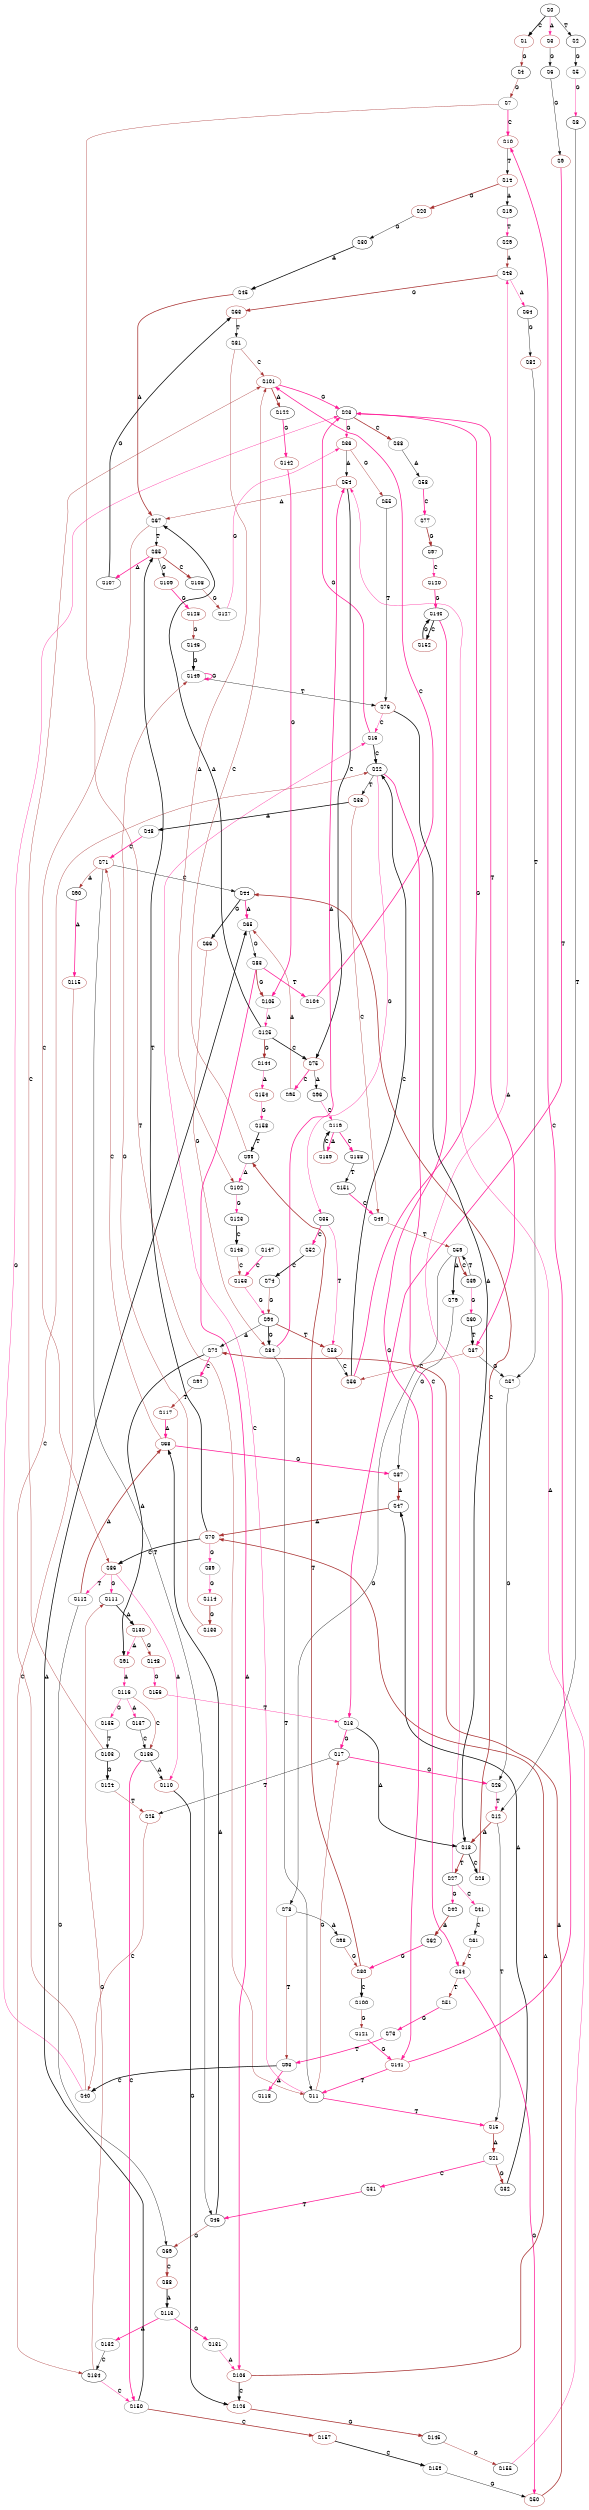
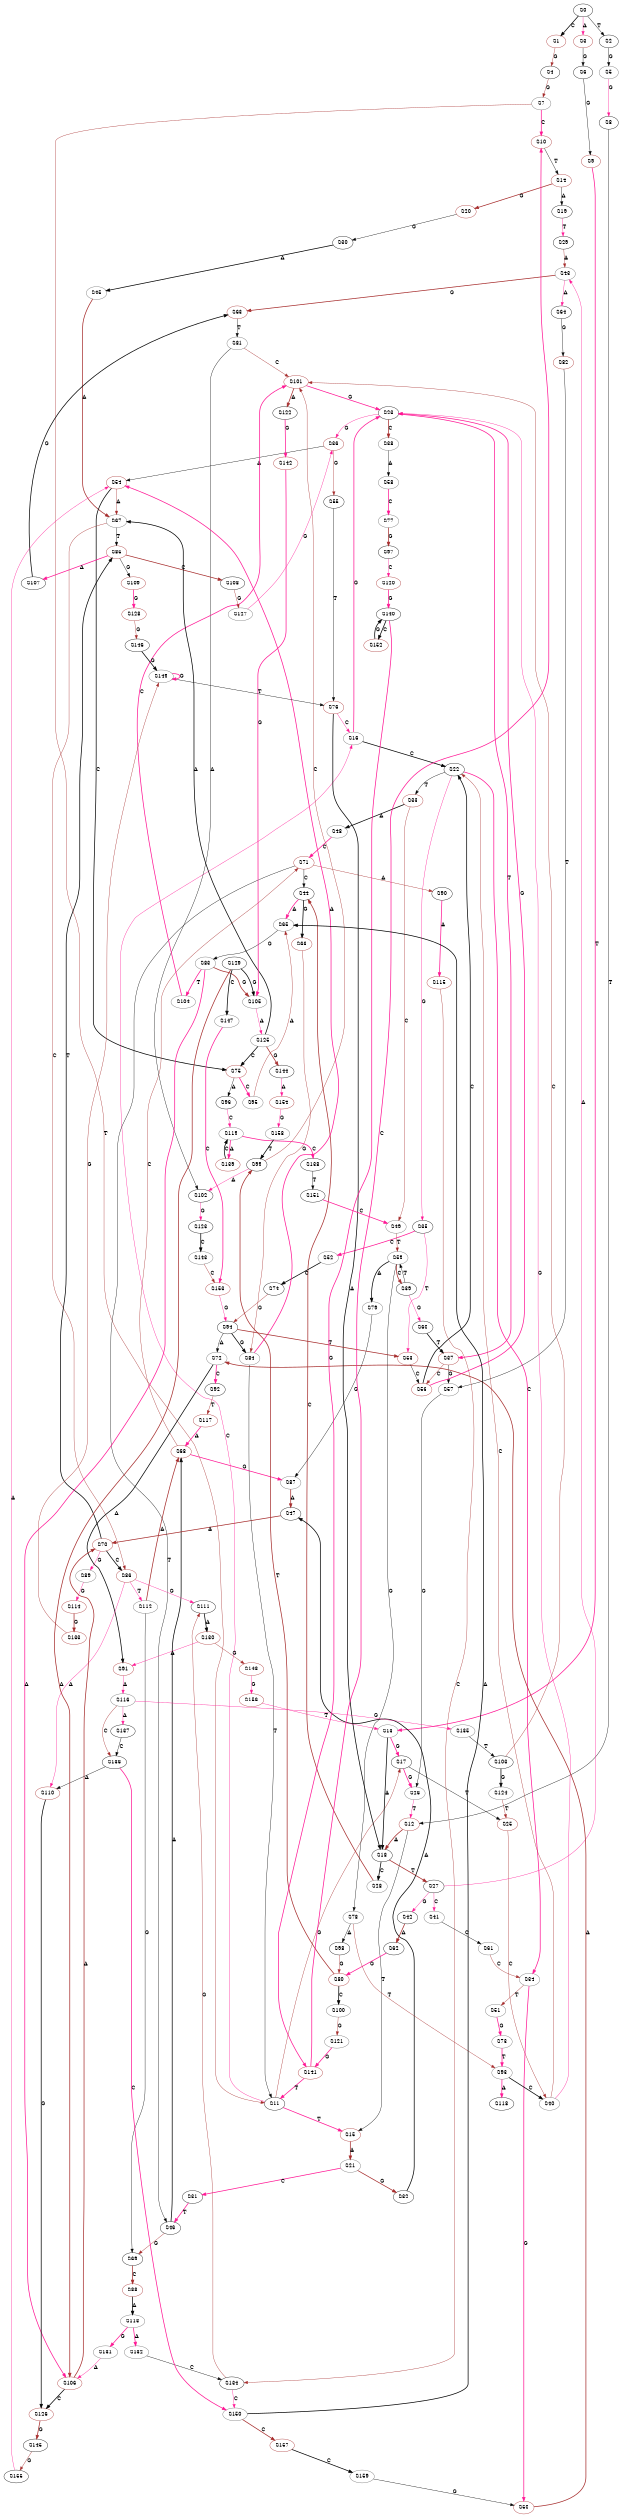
(198, 764) -> (210, 772)
none -> (234, 963)
